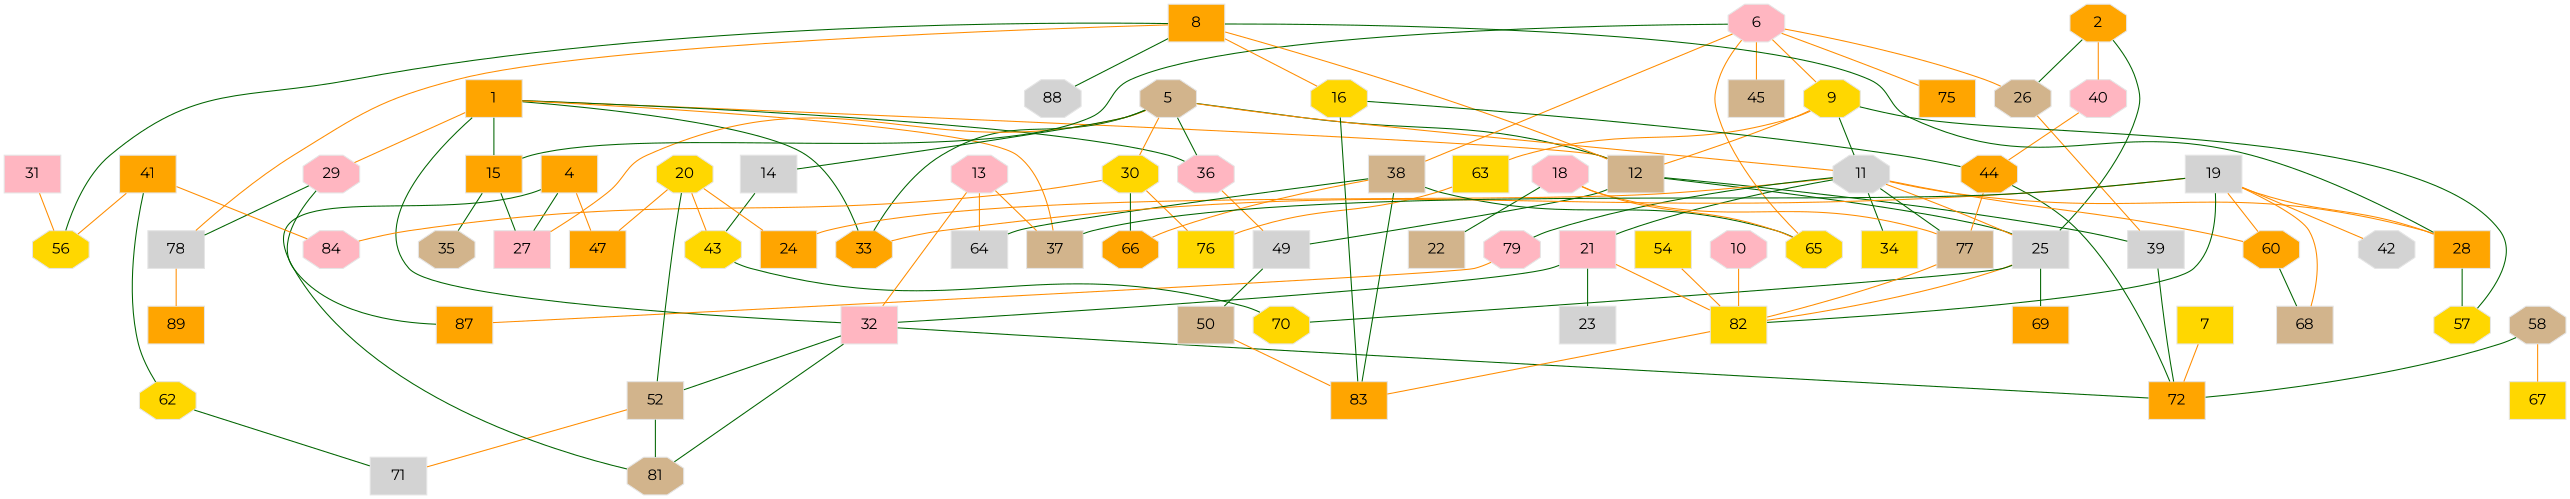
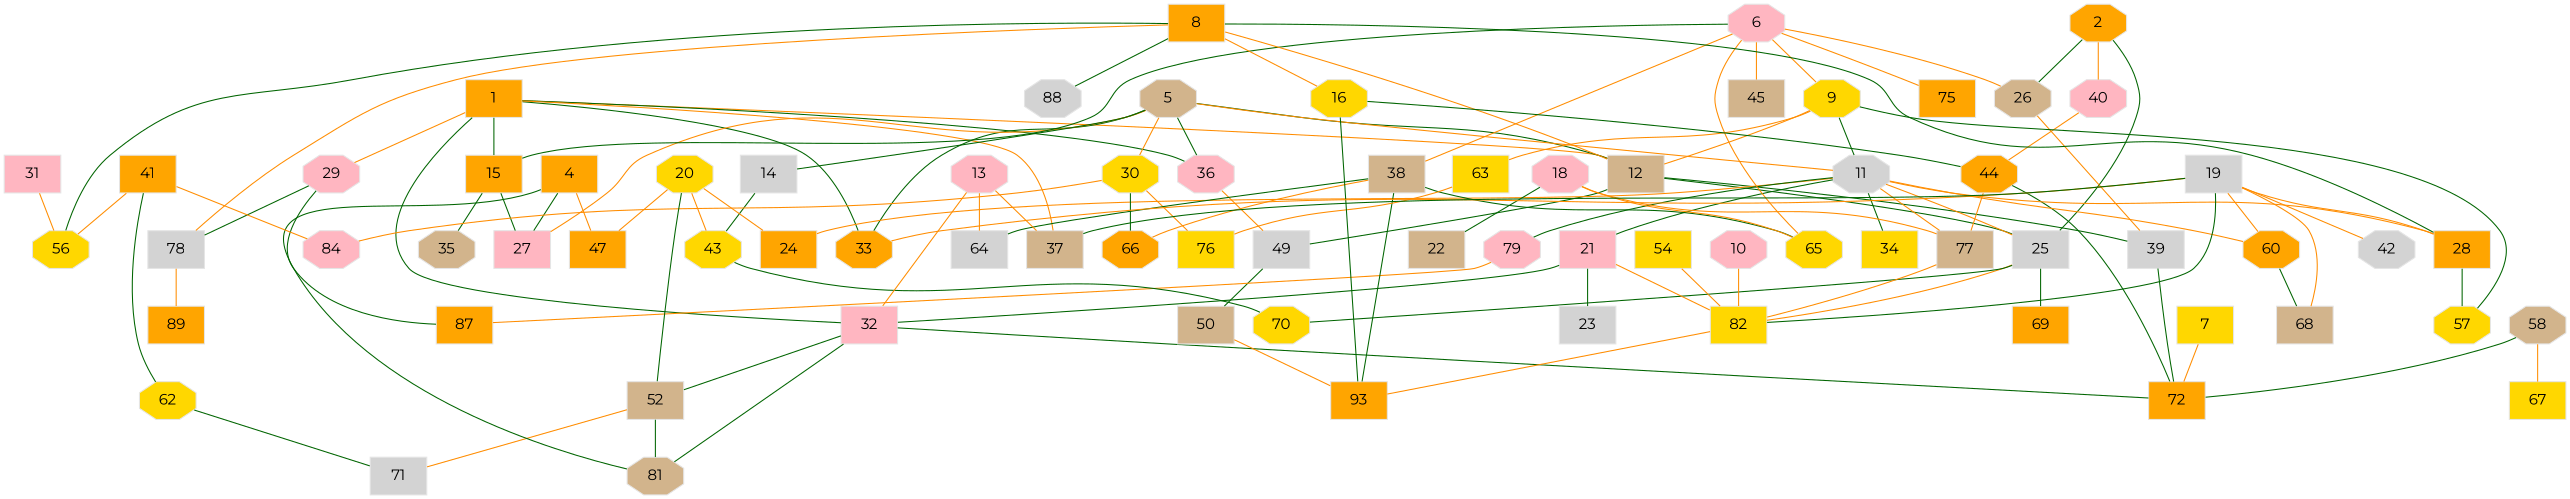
(1910, 210) -> (1910, 210)
(1359, 401) -> (1359, 401)
